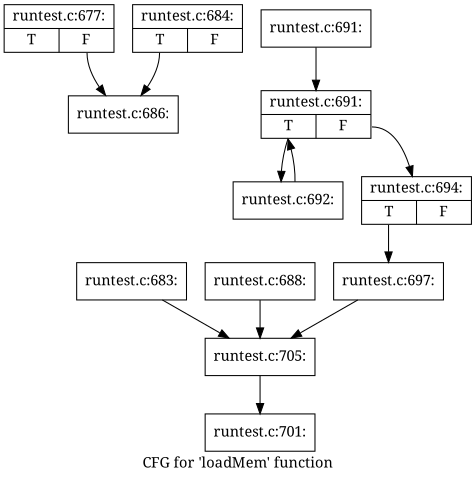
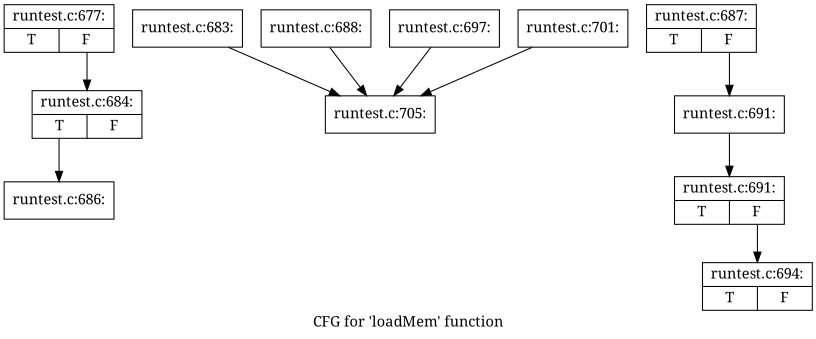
none -> (701, 28)
(91, 71) -> (87, 66)
(288, 200) -> none
(389, 238) -> none
(260, 390) -> (481, 70)
